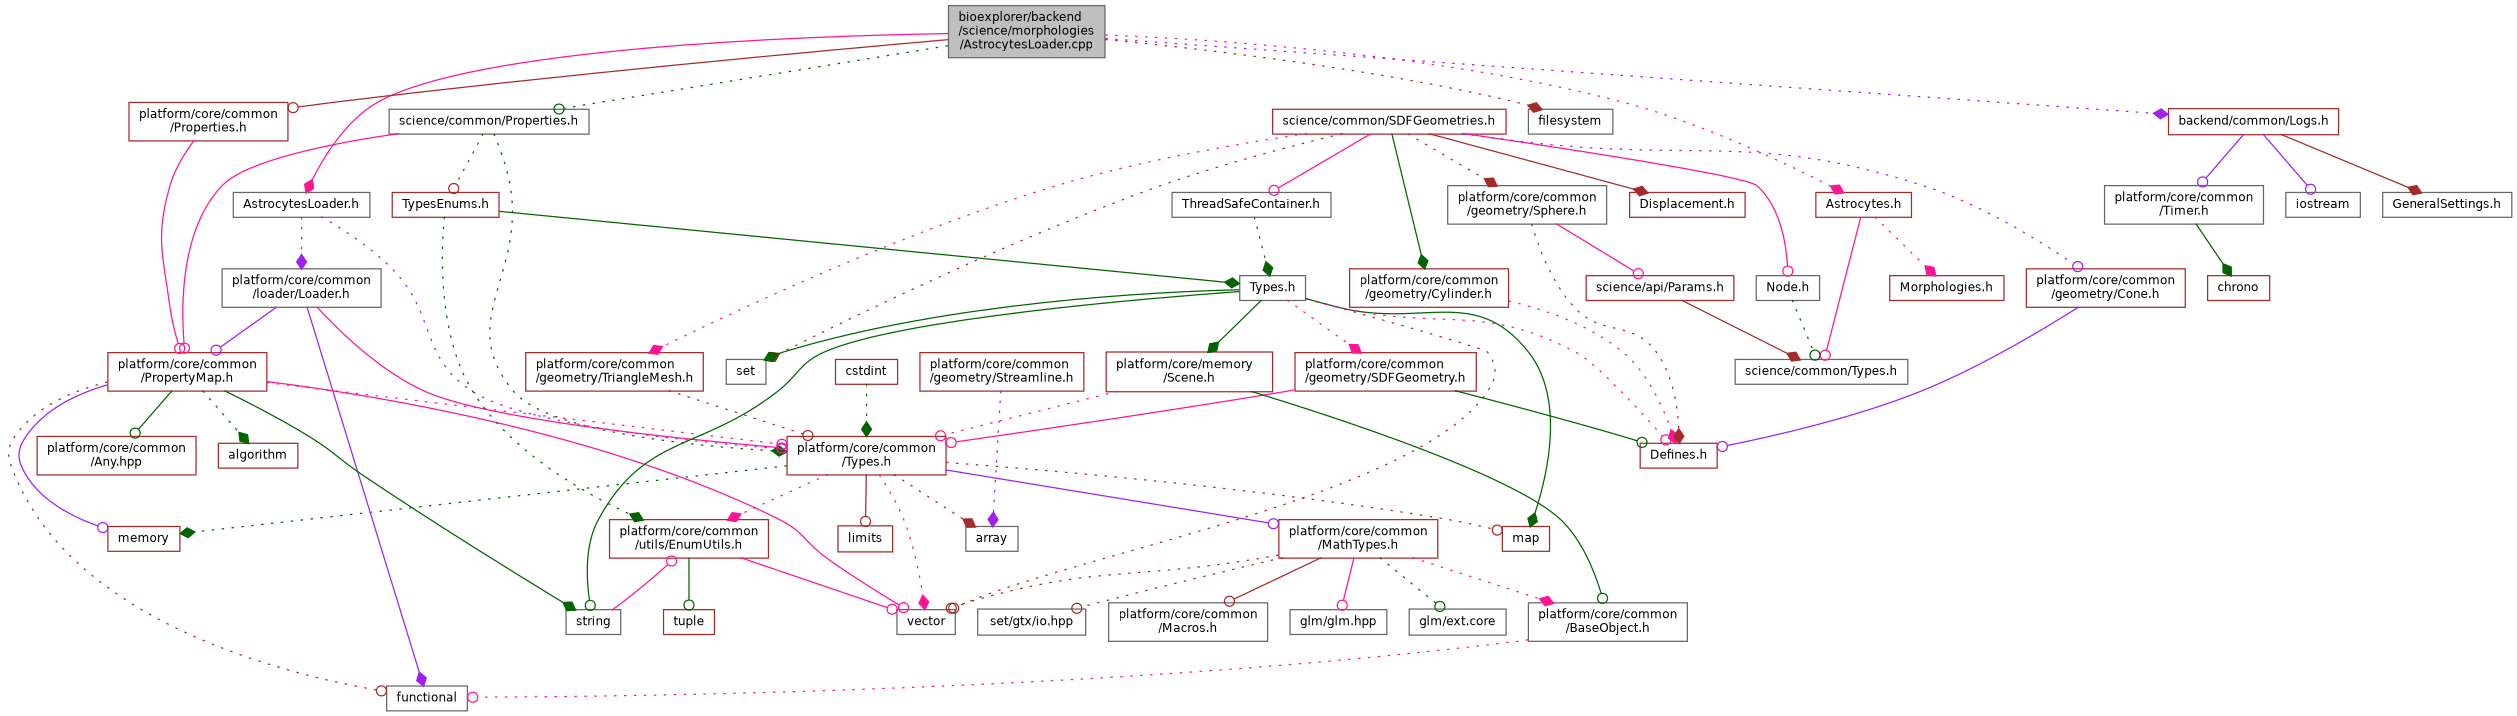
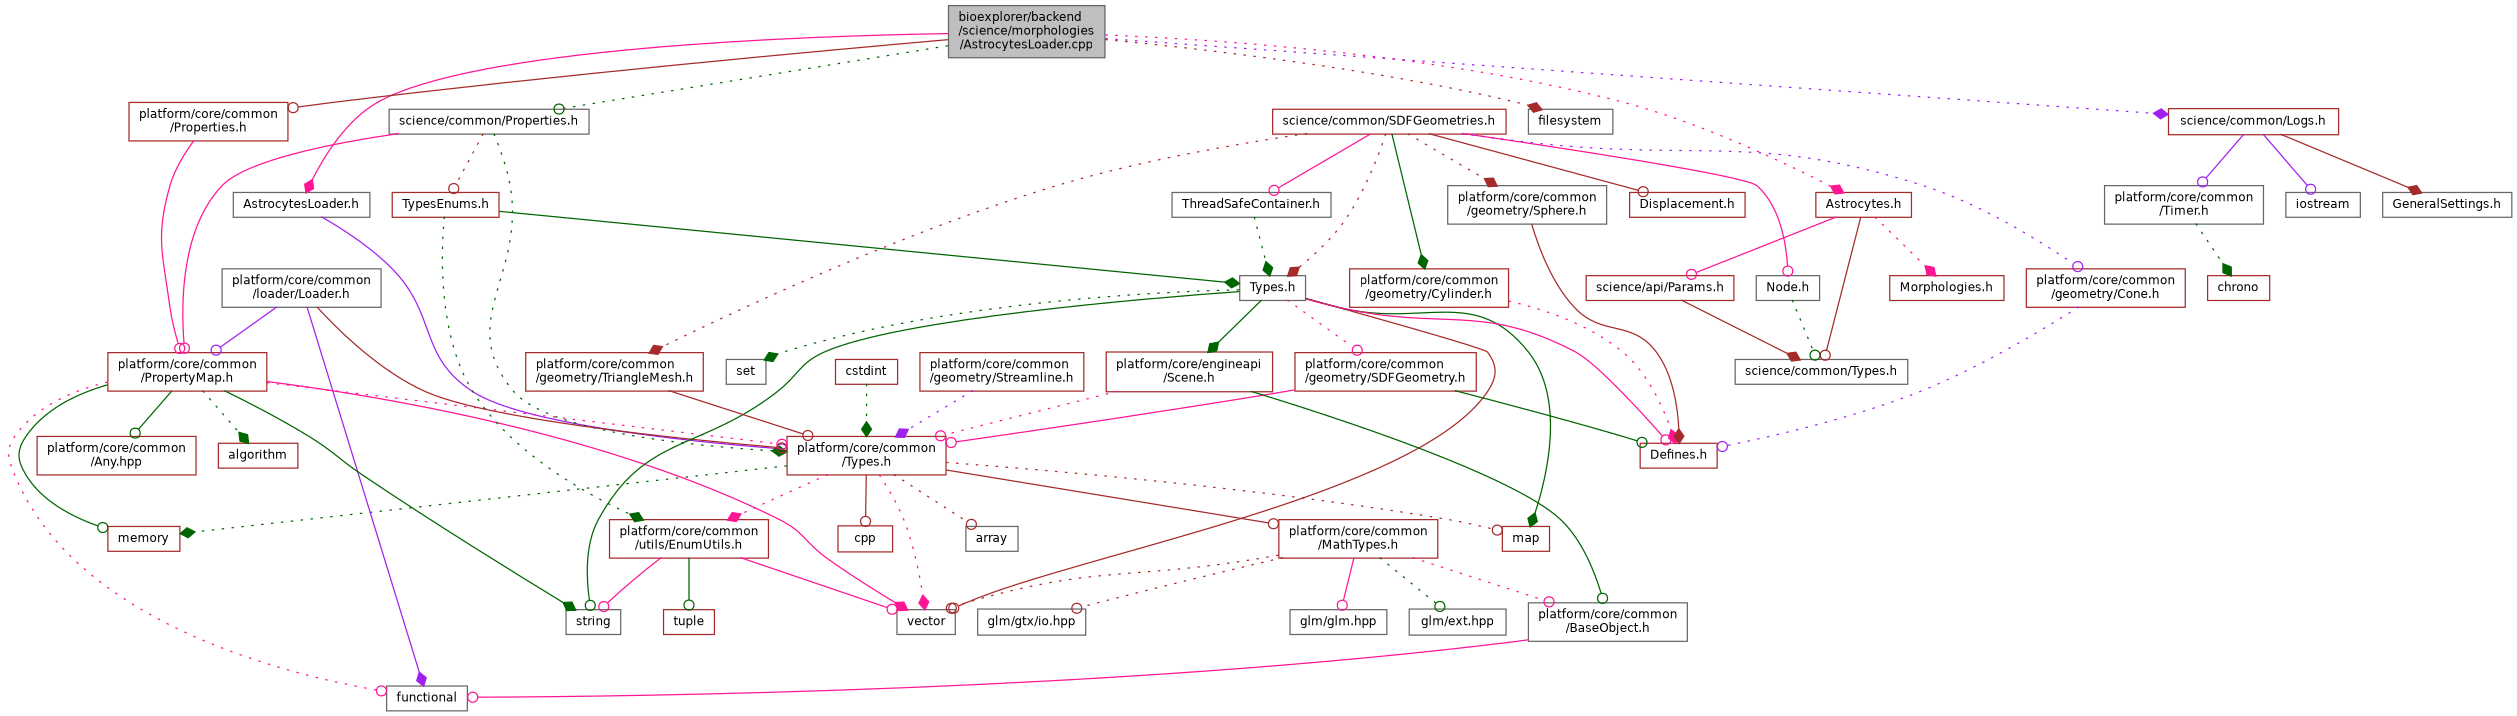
(2254, 122) -> (2254, 122)
(1534, 162) -> (1534, 162)
(976, 212) -> (976, 212)
(1055, 227) -> (1353, 207)
(302, 236) -> none
(2209, 244) -> (2209, 244)
(1595, 247) -> (1767, 245)
(1844, 284) -> (1844, 284)
(1006, 307) -> (1006, 307)
(1318, 322) -> (1318, 322)
(1609, 327) -> (1609, 327)
(1522, 330) -> (1522, 330)
(1189, 372) -> (1189, 372)
(435, 395) -> (435, 395)
(1911, 395) -> (1911, 395)
(493, 402) -> (493, 402)
(732, 411) -> (732, 411)
(600, 450) -> (600, 450)
(19, 451) -> (19, 451)
(997, 451) -> (941, 410)
(1344, 482) -> (1344, 482)
(1107, 496) -> (1107, 496)
(930, 498) -> (930, 498)
(865, 539) -> (865, 539)
(1478, 579) -> (1478, 579)
(105, 584) -> (105, 584)
(640, 588) -> (634, 580)
(1032, 622) -> (1032, 622)
(1188, 622) -> none
(1458, 622) -> (1458, 622)
(1004, 683) -> (1004, 683)
